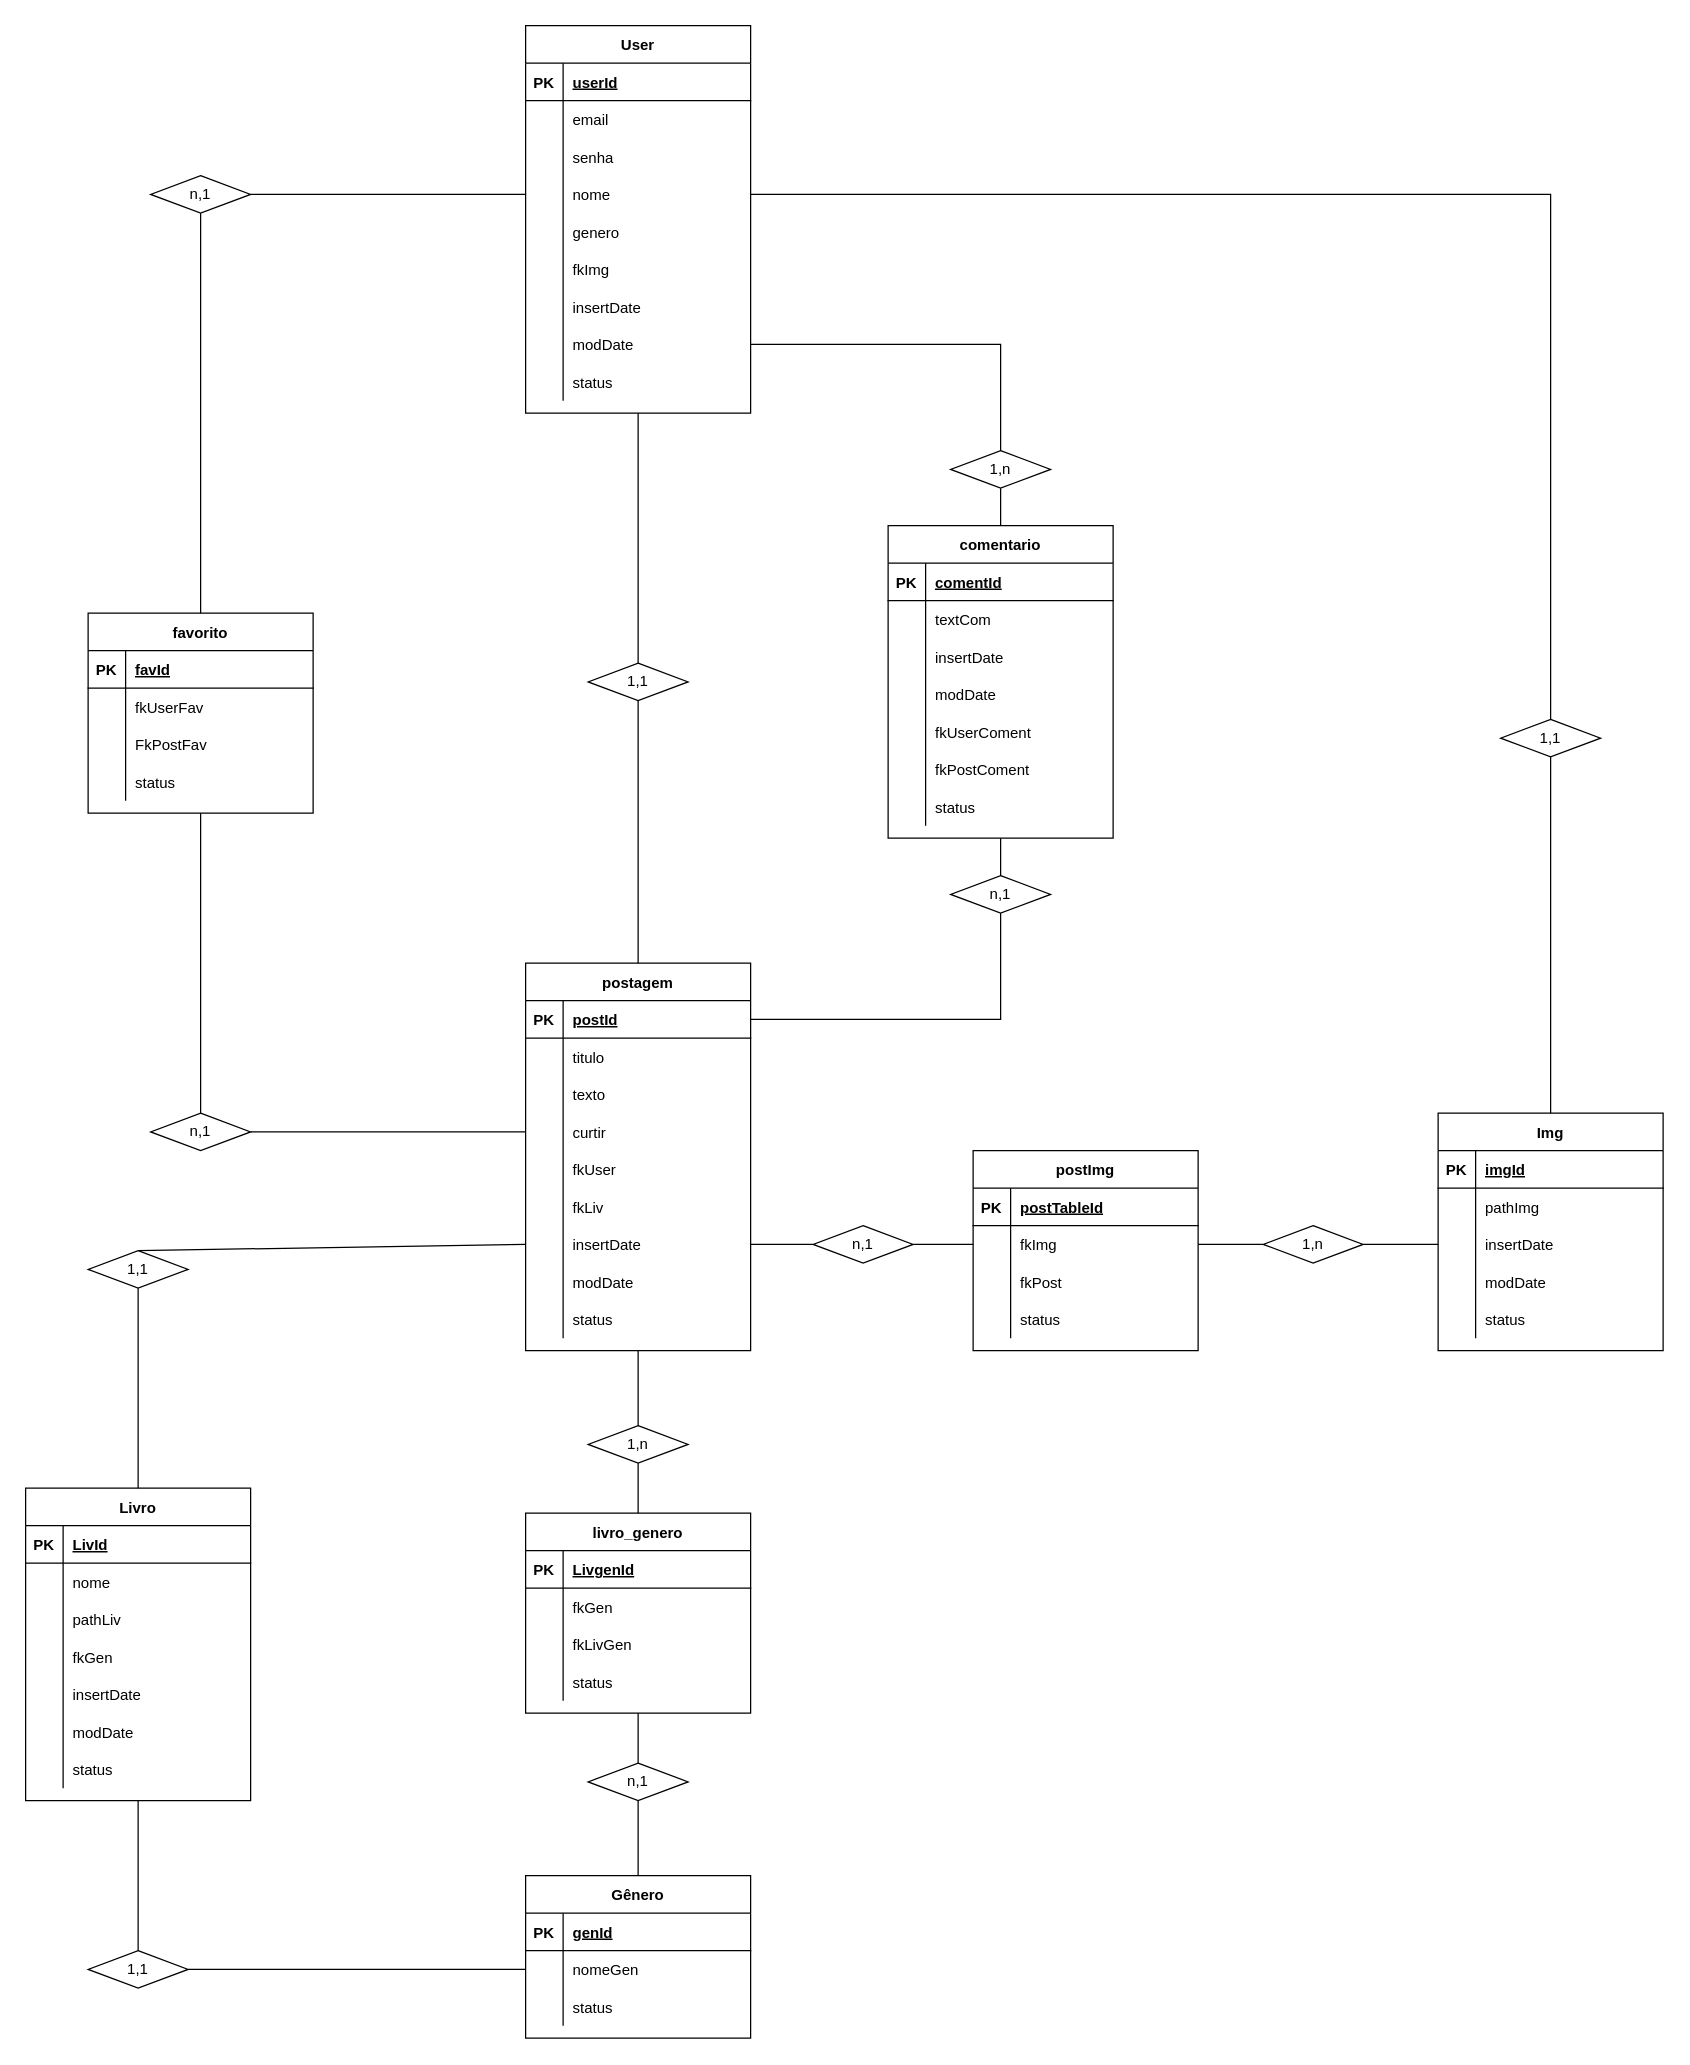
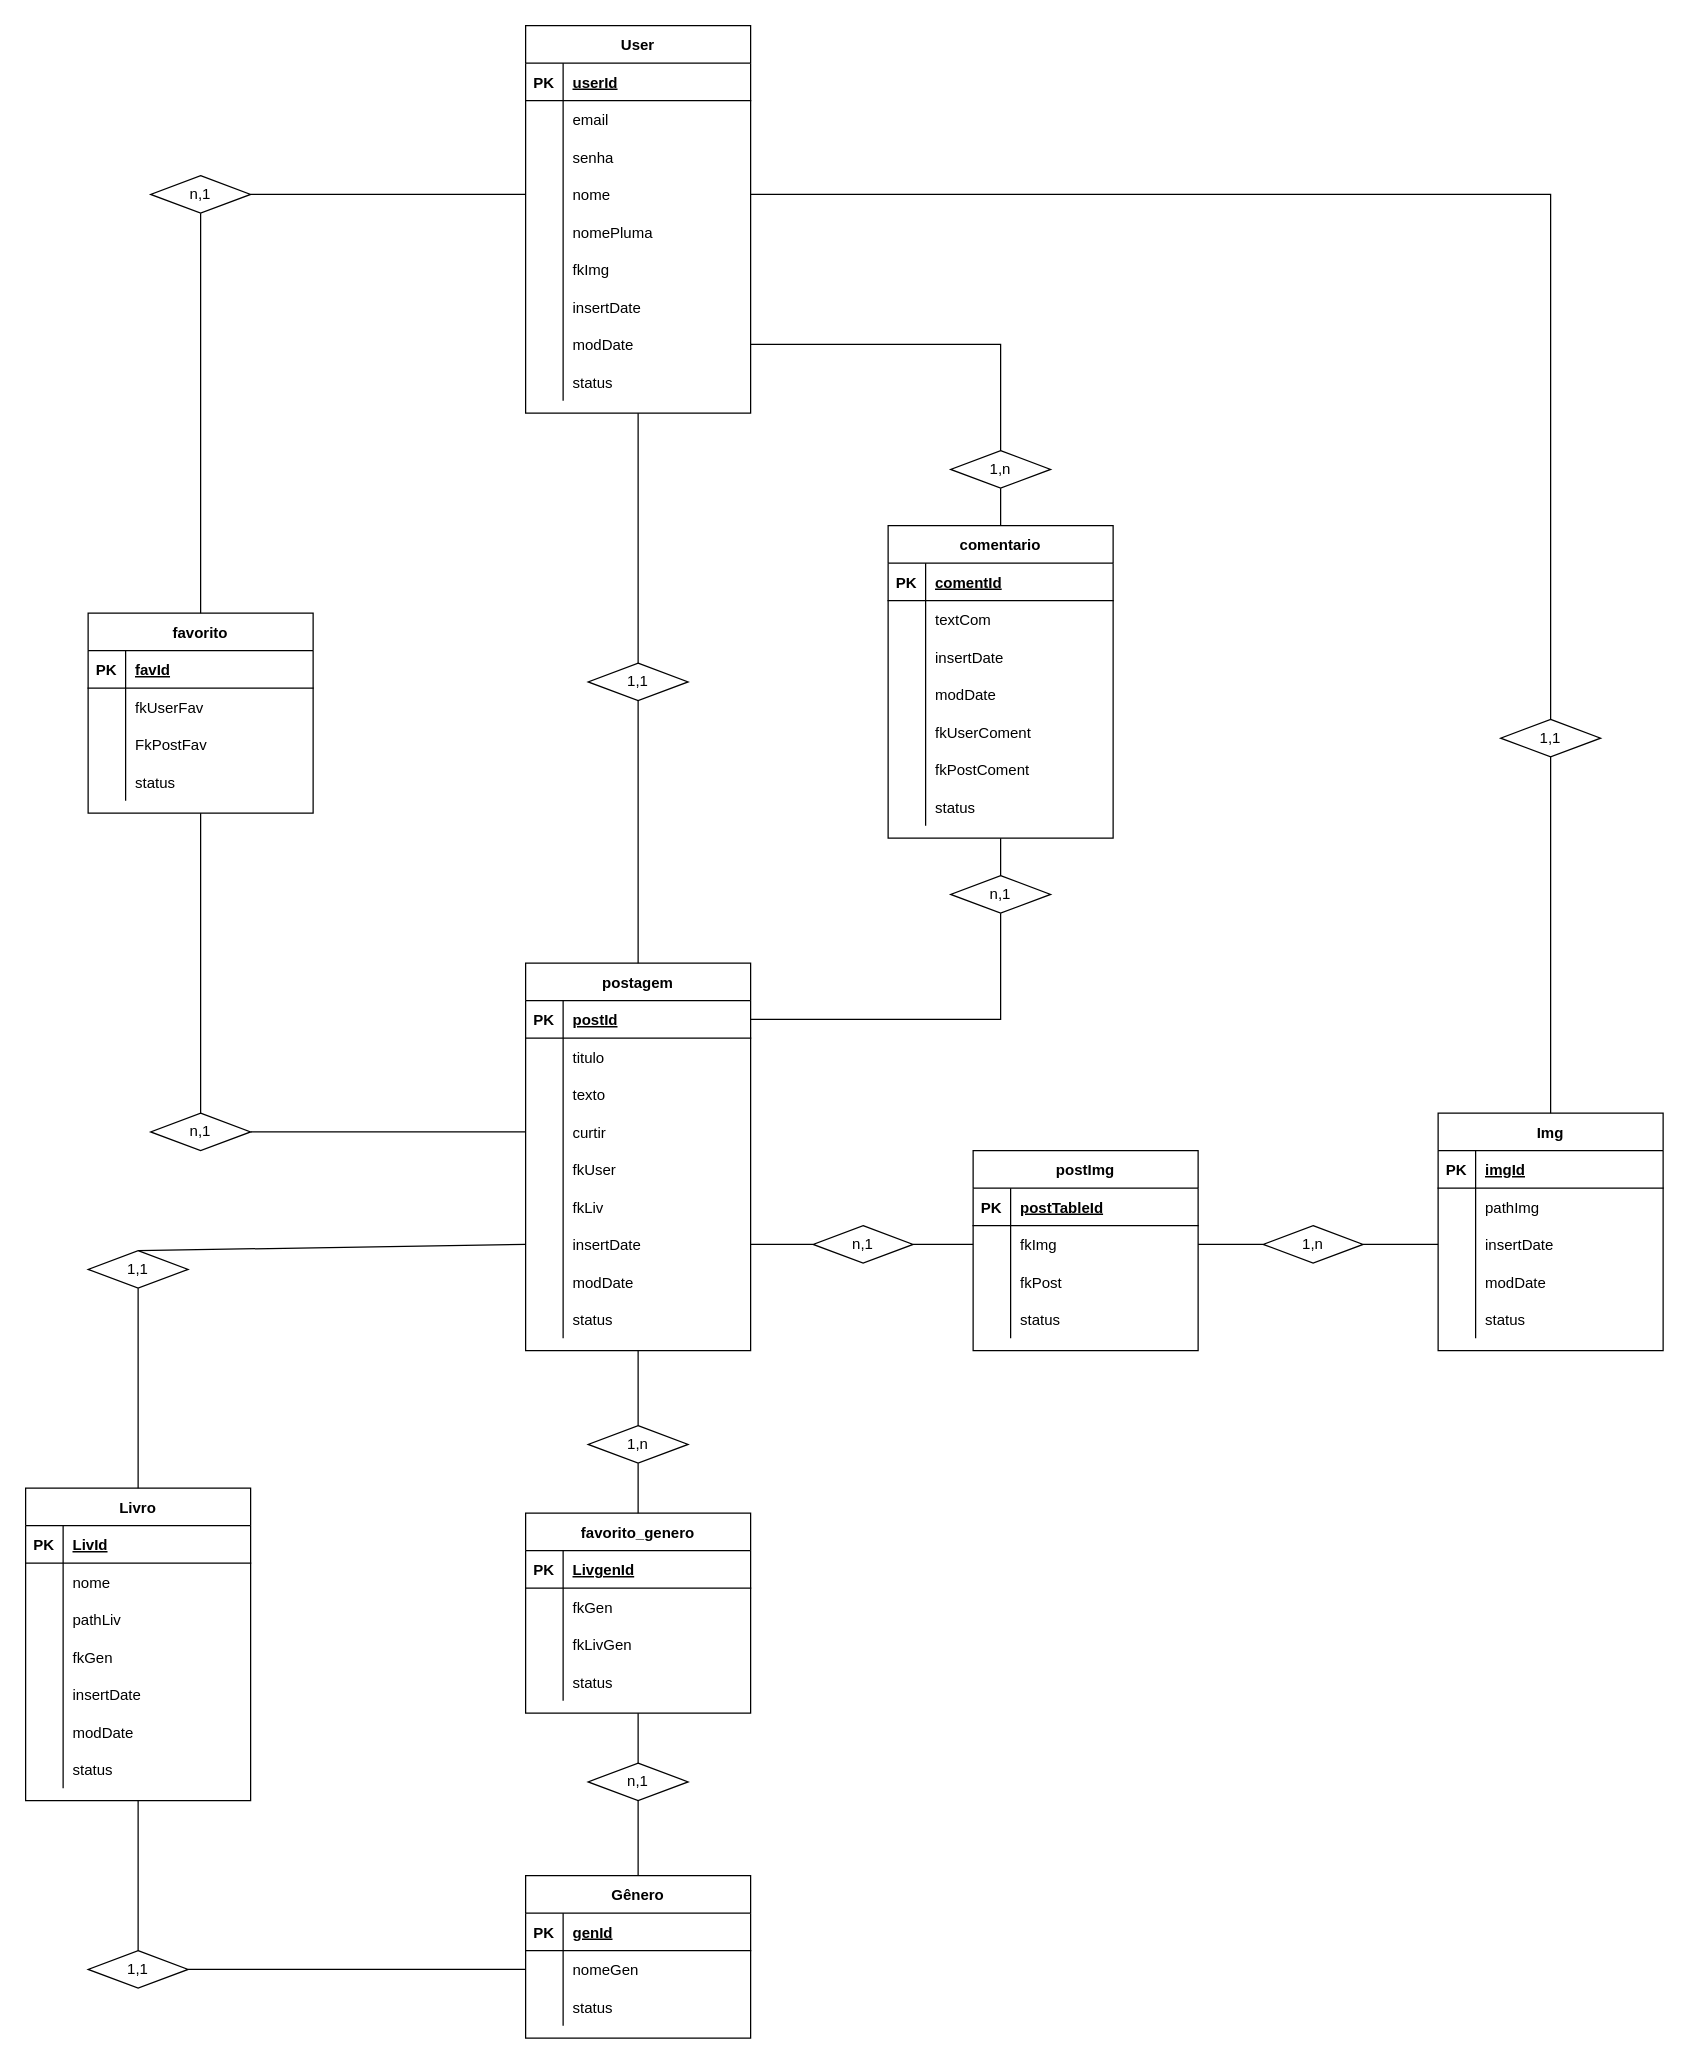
(598, 233) -> (608, 233)
(638, 1533) -> (638, 1533)
